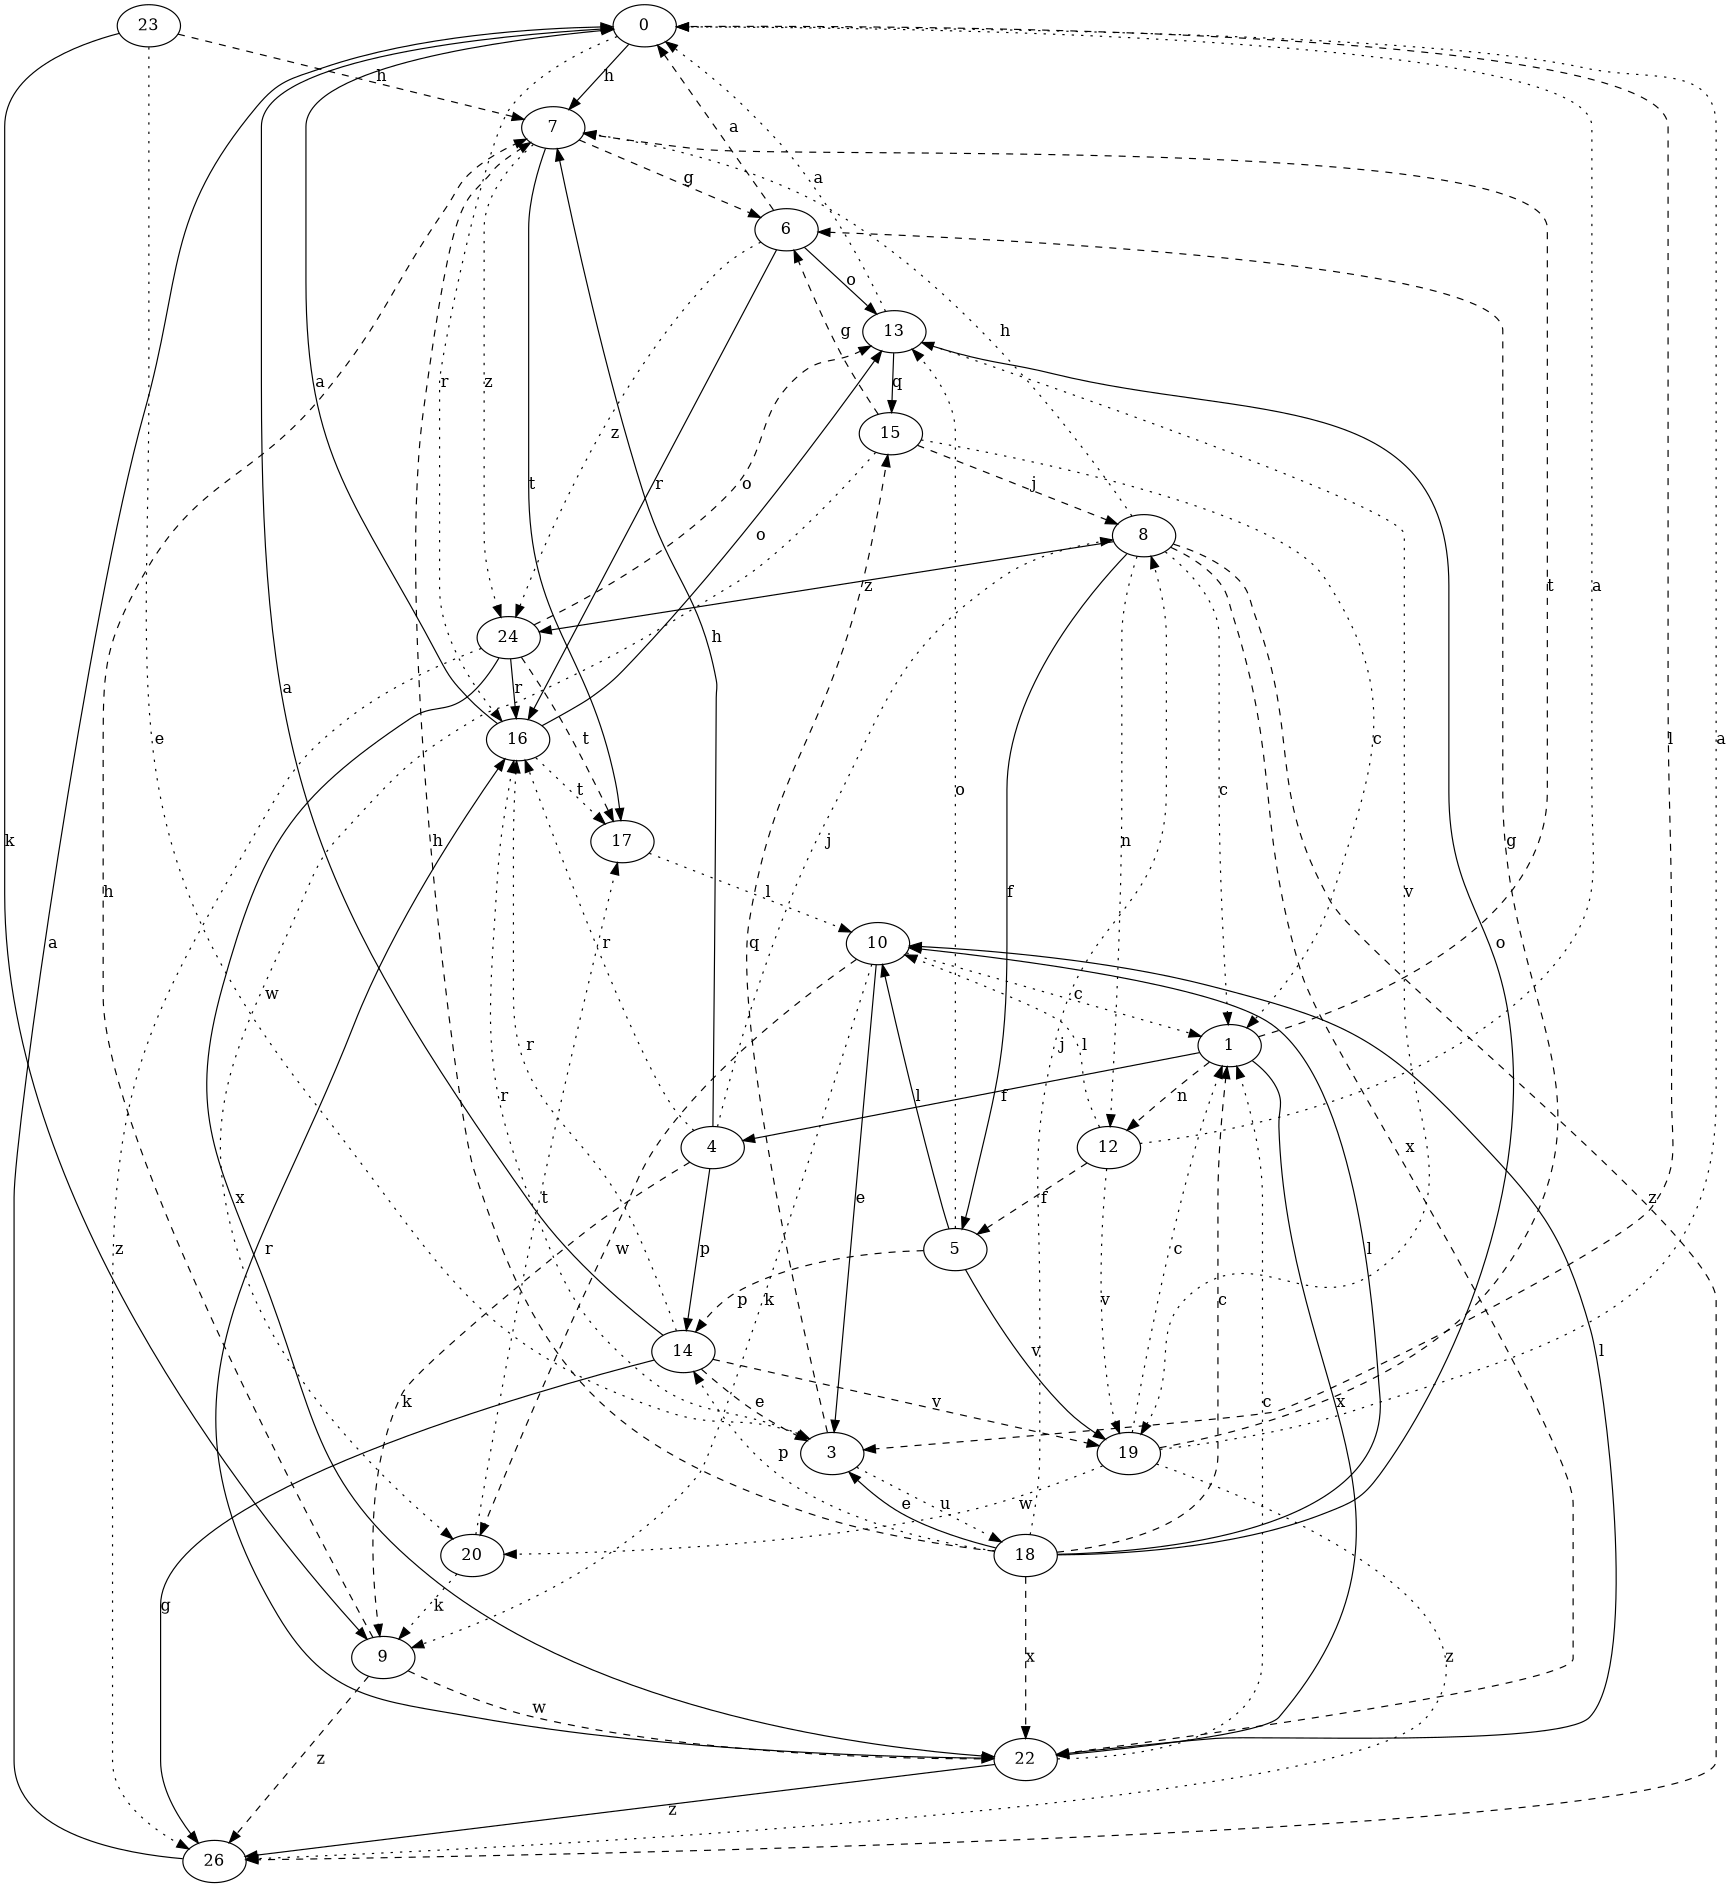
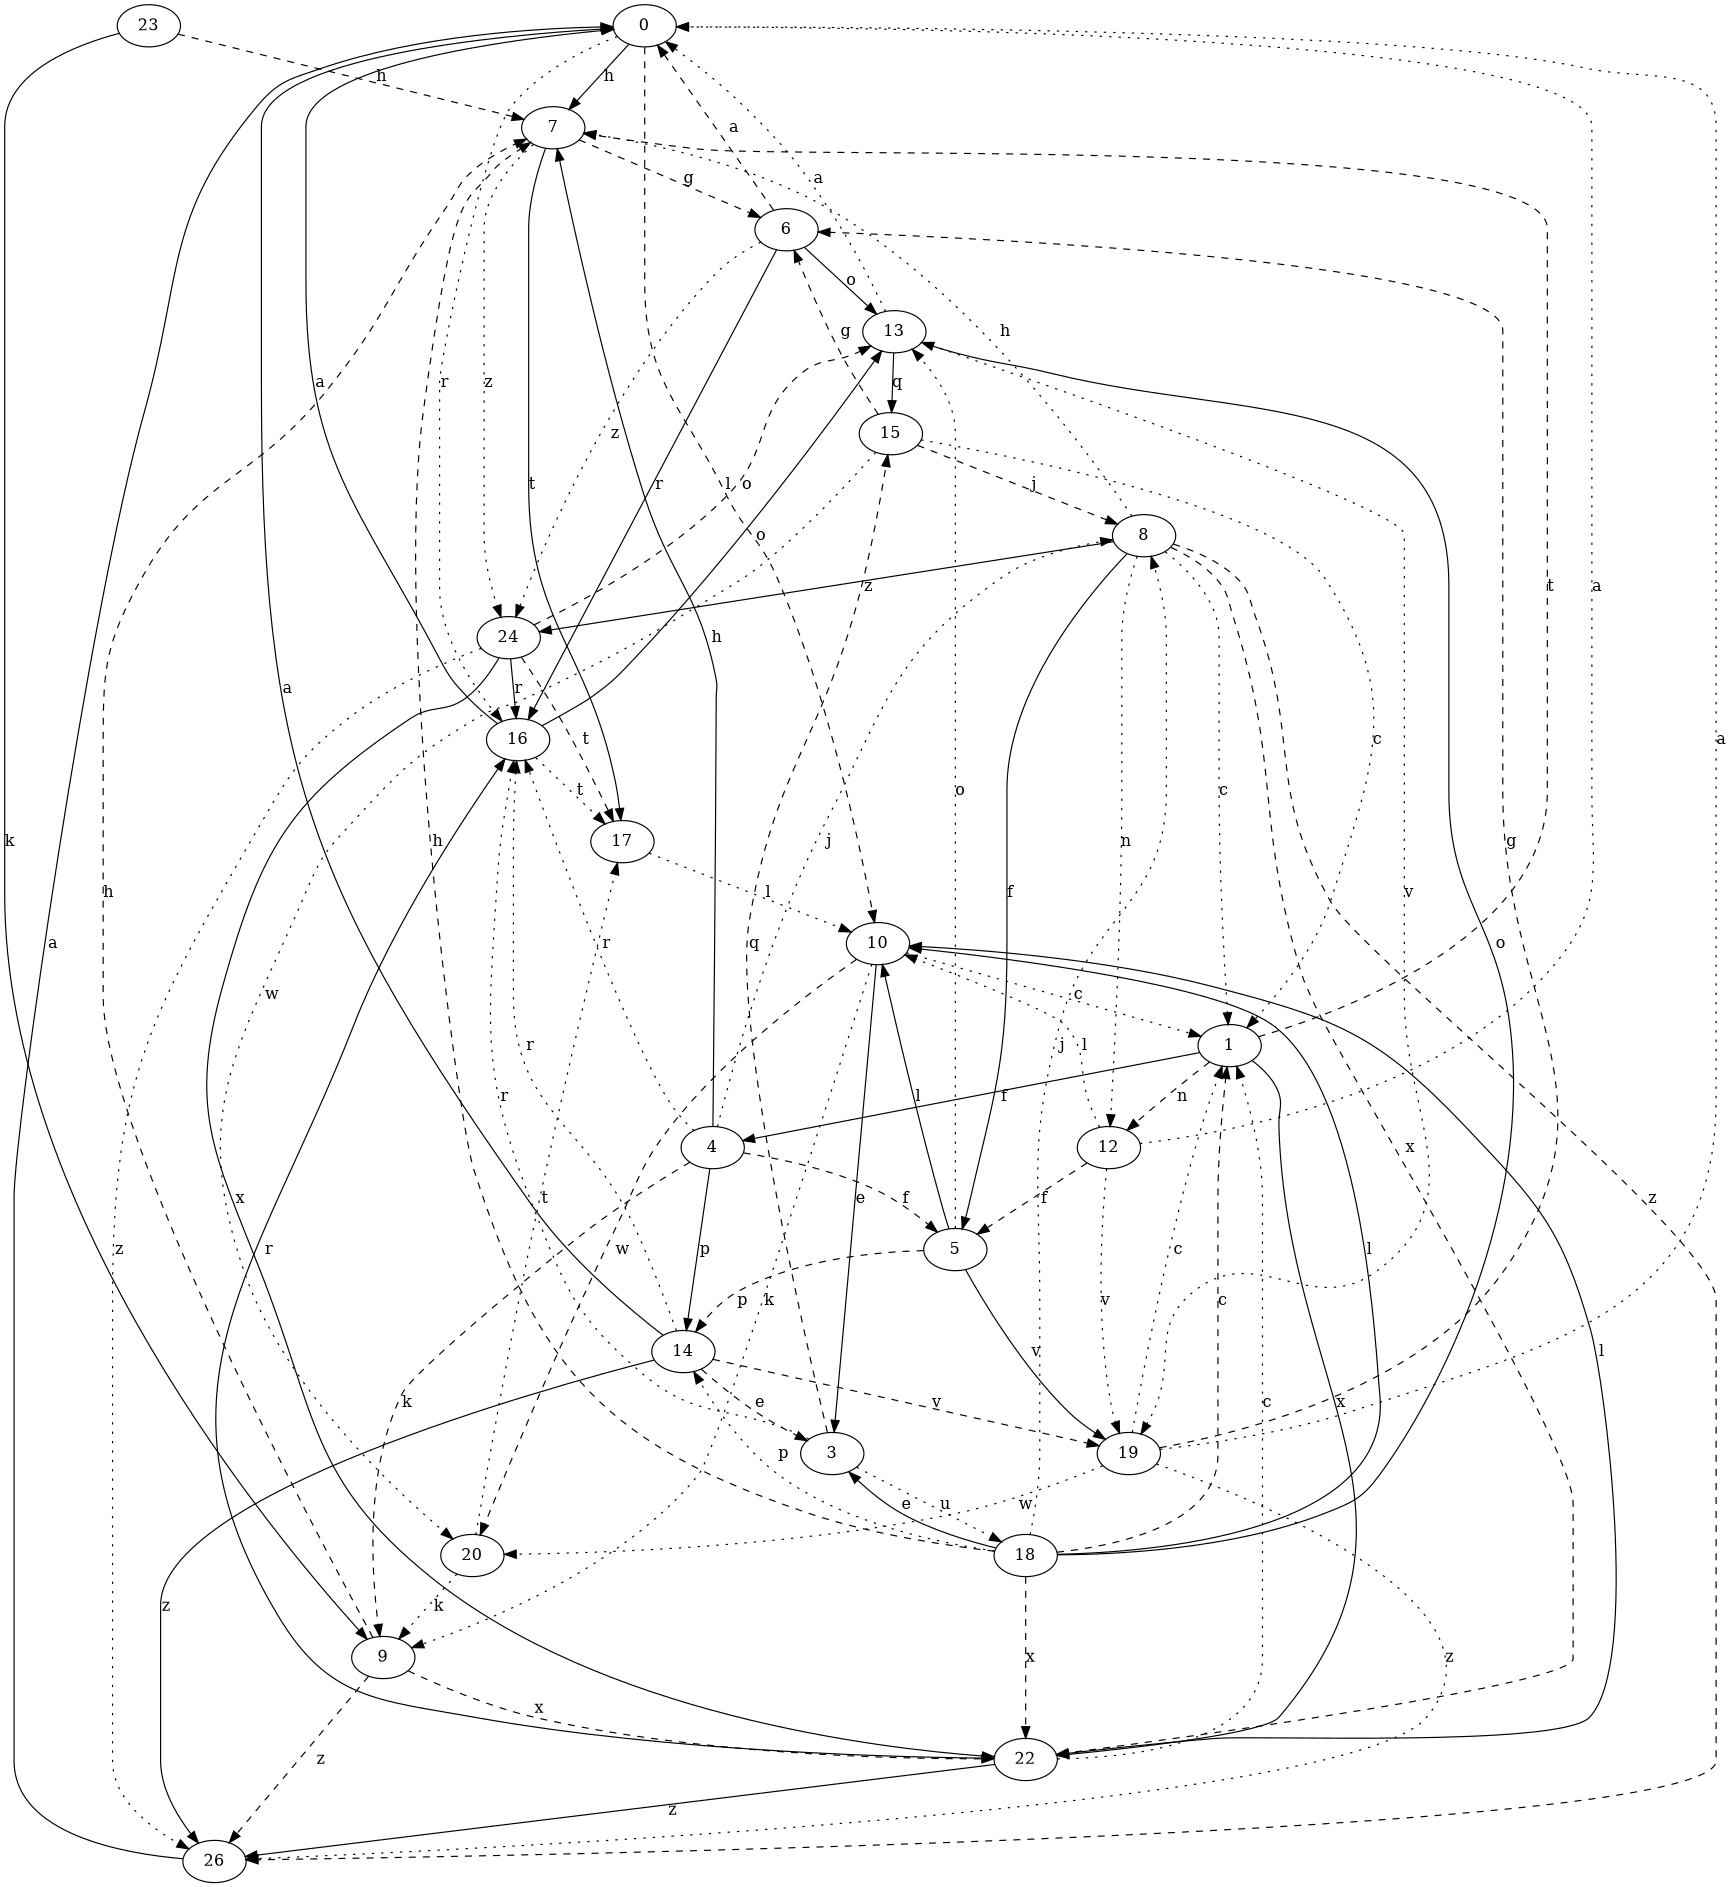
(1668, 580) -> (721, 485)
(191, 896) -> none
none -> (841, 1176)
(166, 1607) -> (166, 1607)
(540, 1709) -> (540, 1709)
